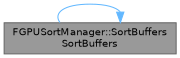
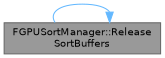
(90, 38) -> (82, 38)
